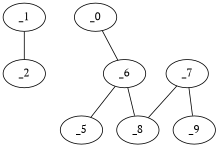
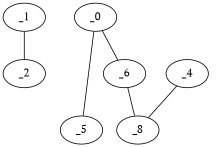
(187, 74) -> (187, 74)
(103, 102) -> (89, 74)
(194, 130) -> none
